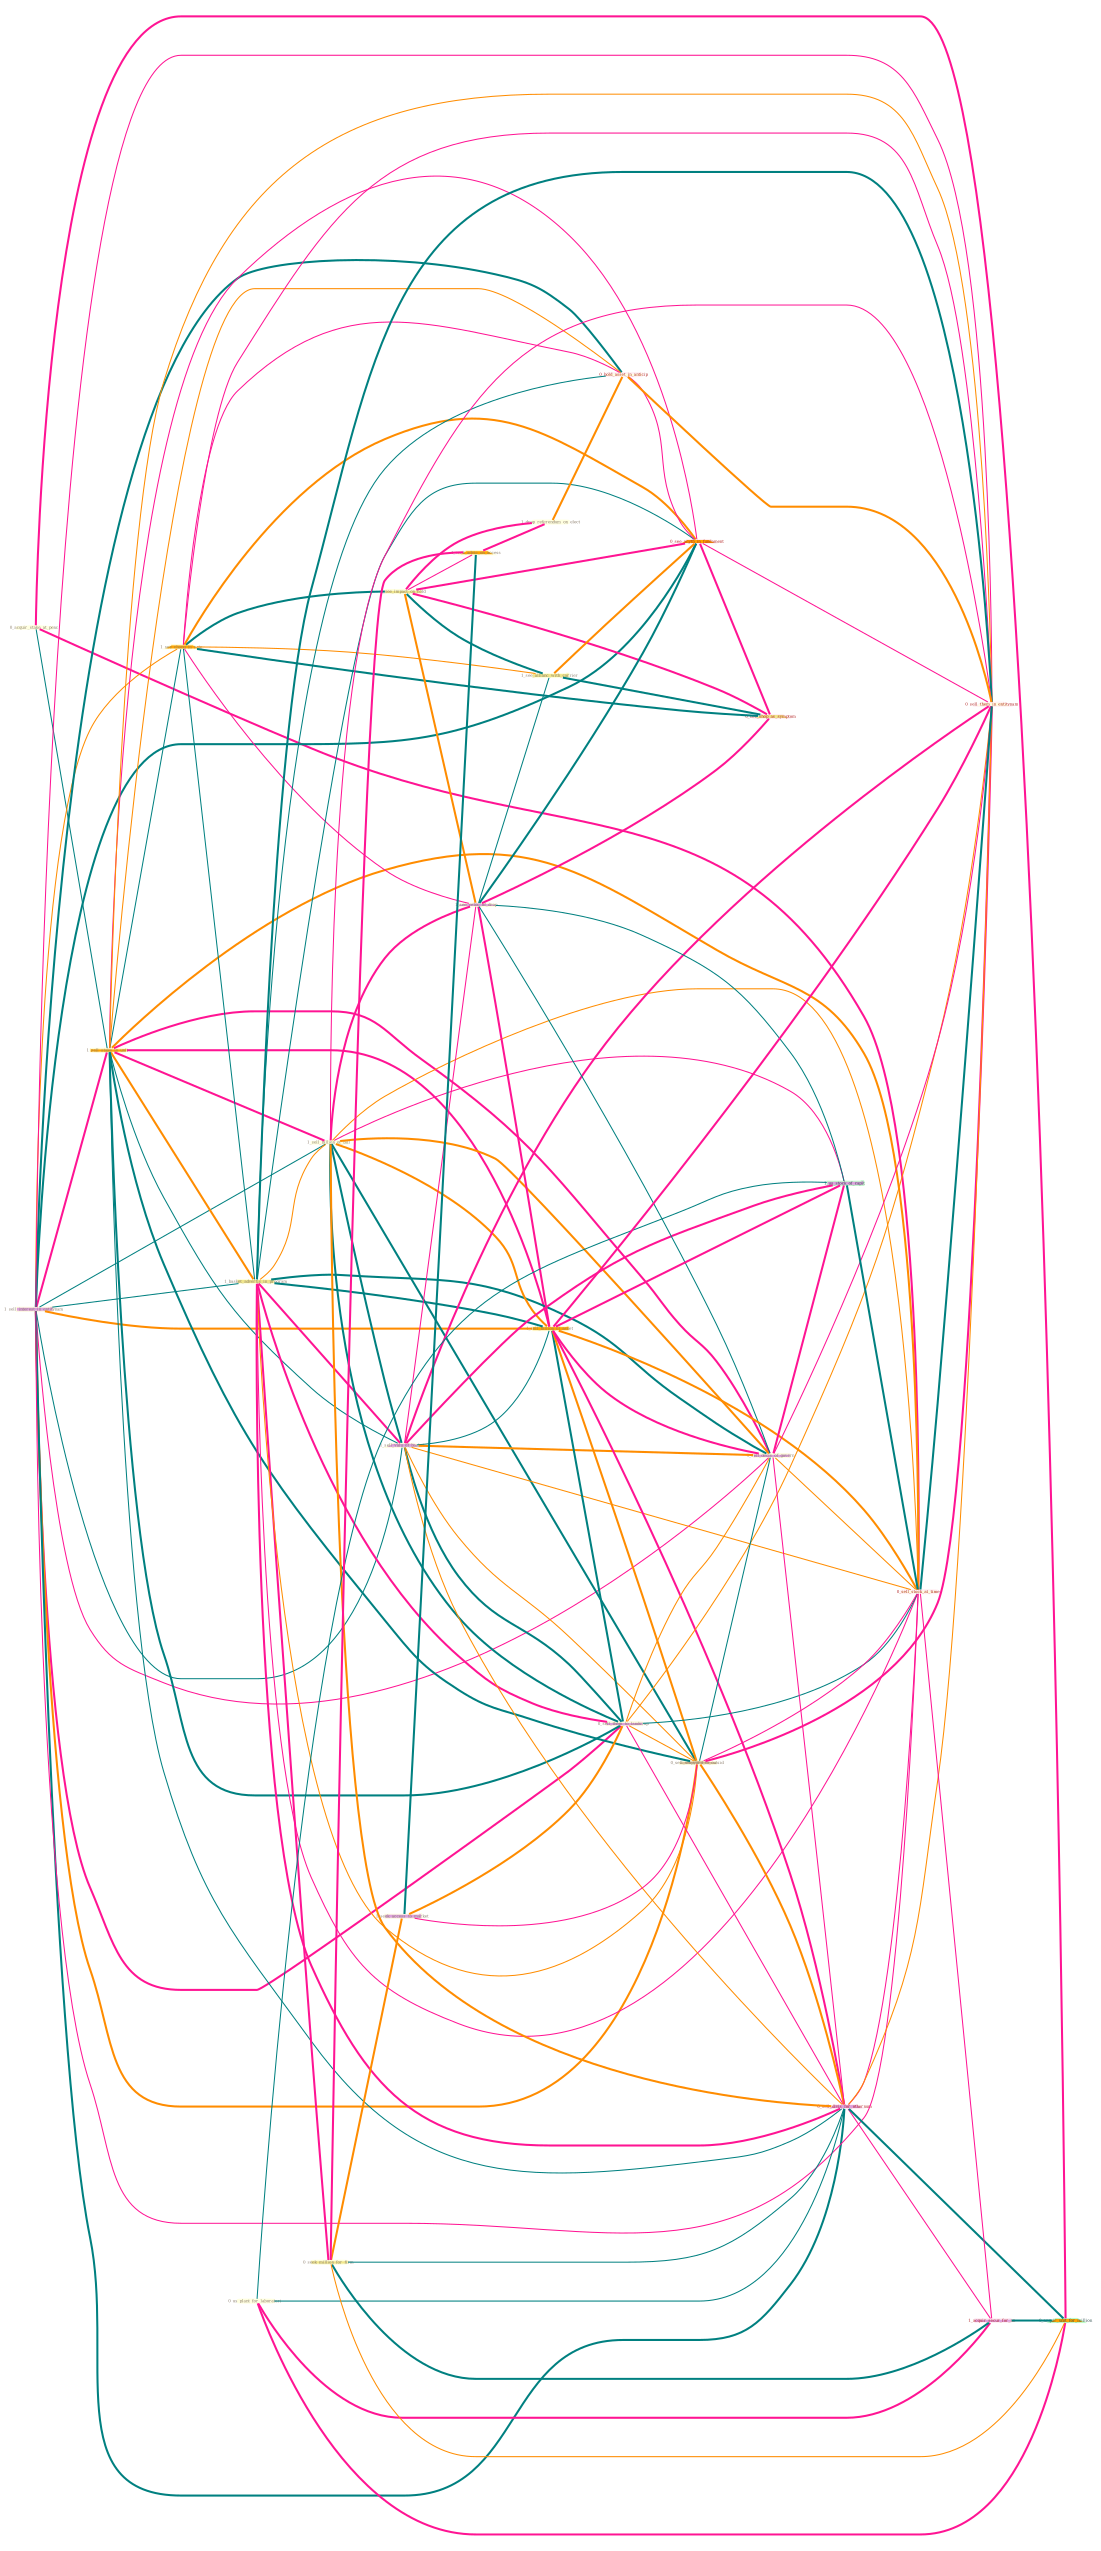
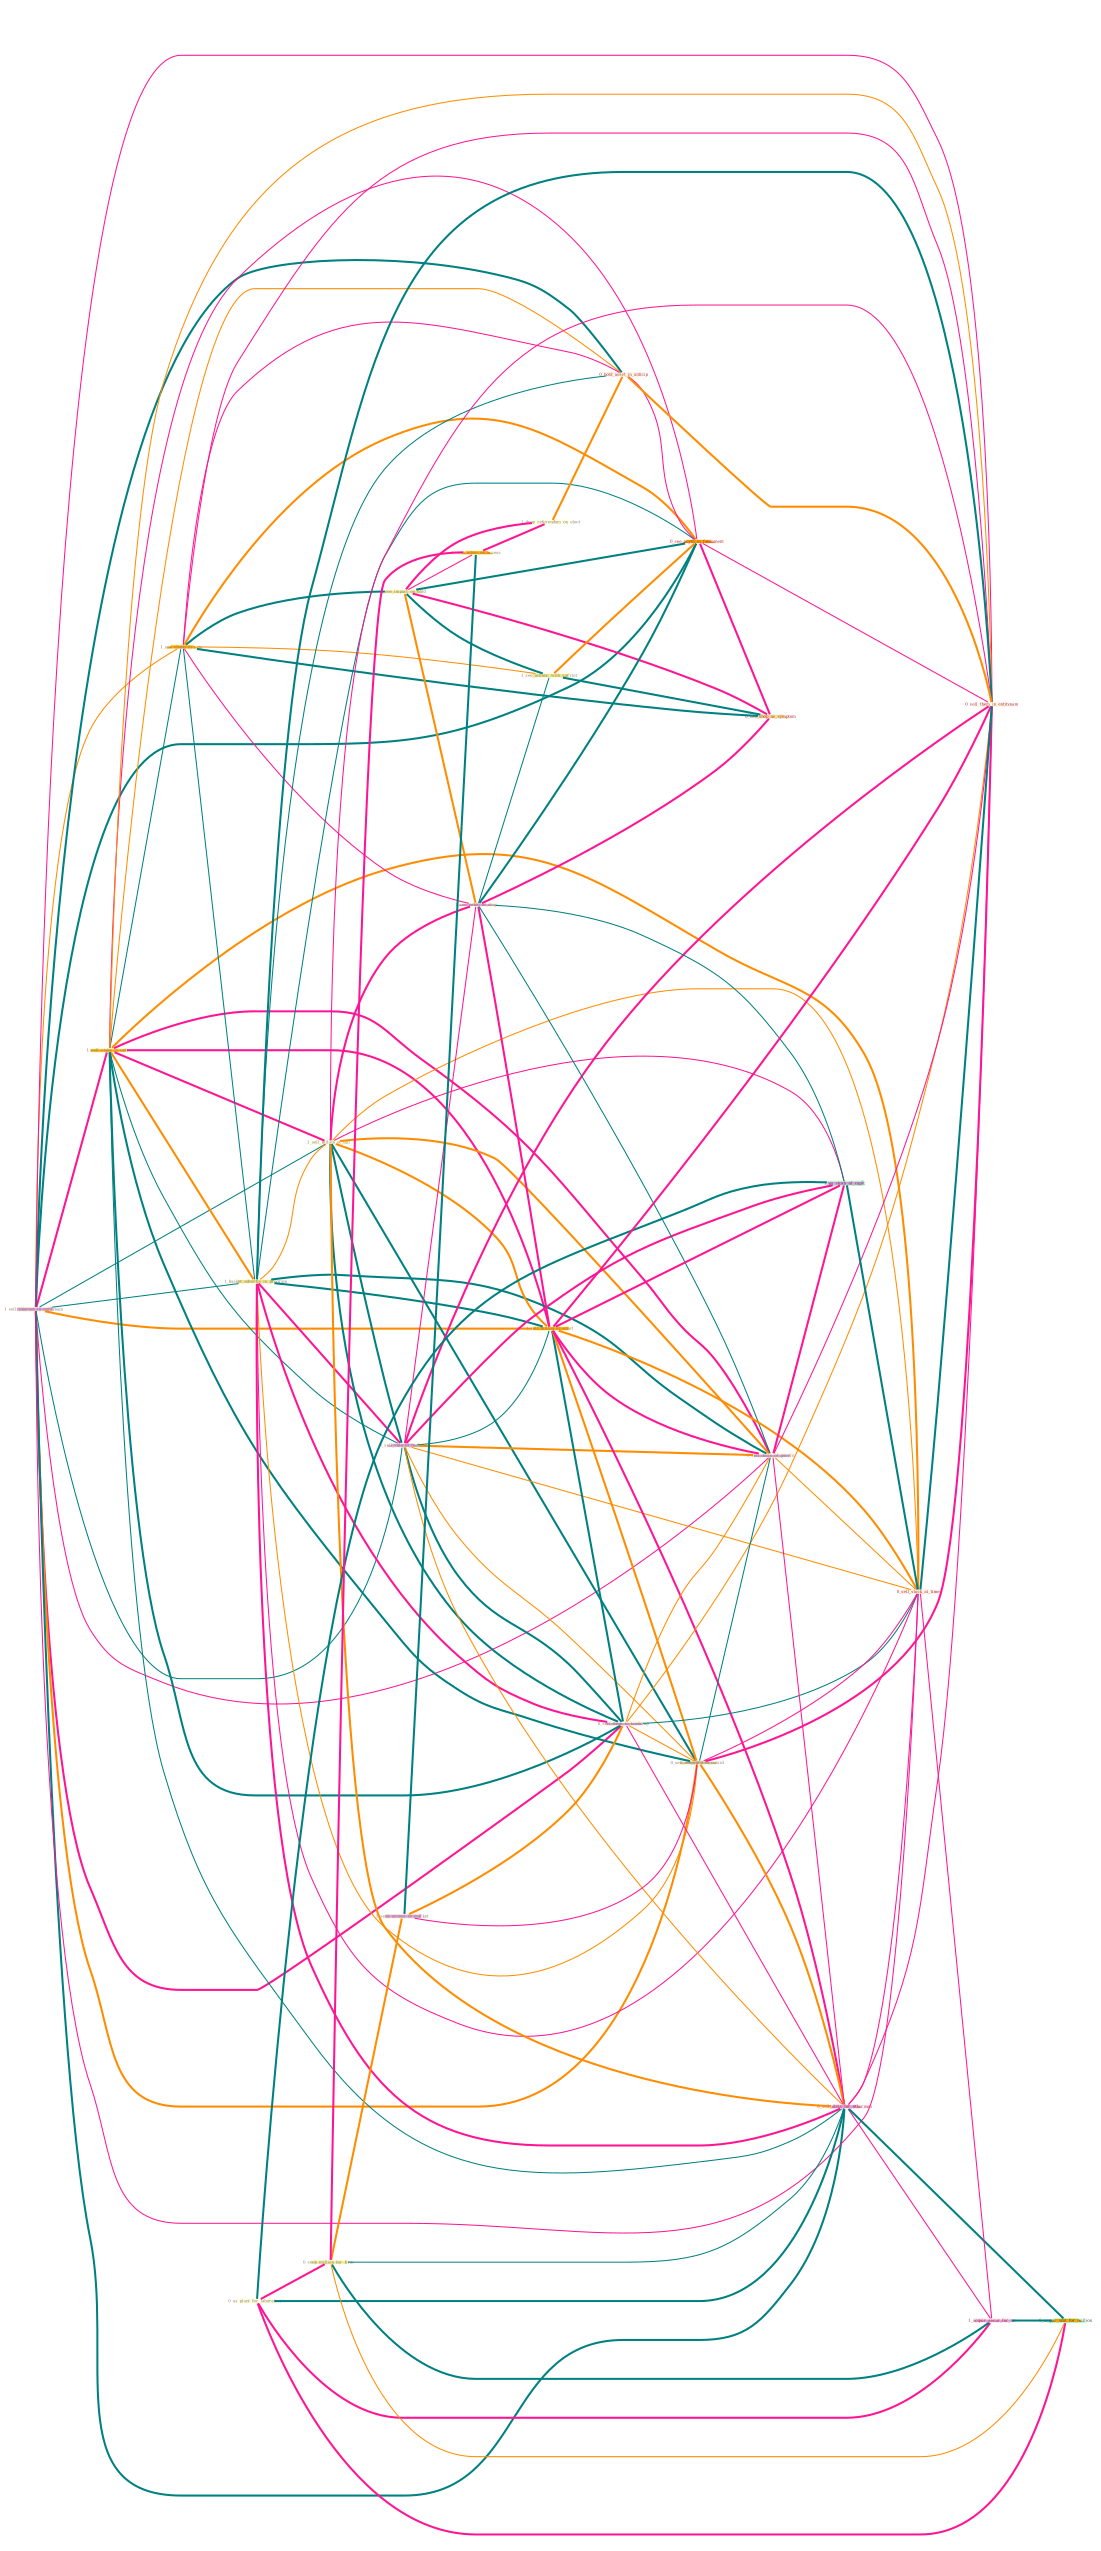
(551, 567) -> (551, 567)
(35, 627) -> none
(962, 1484) -> (962, 1484)
(325, 1668) -> (325, 1668)
(290, 1748) -> (293, 2282)
(616, 2301) -> (616, 2301)
